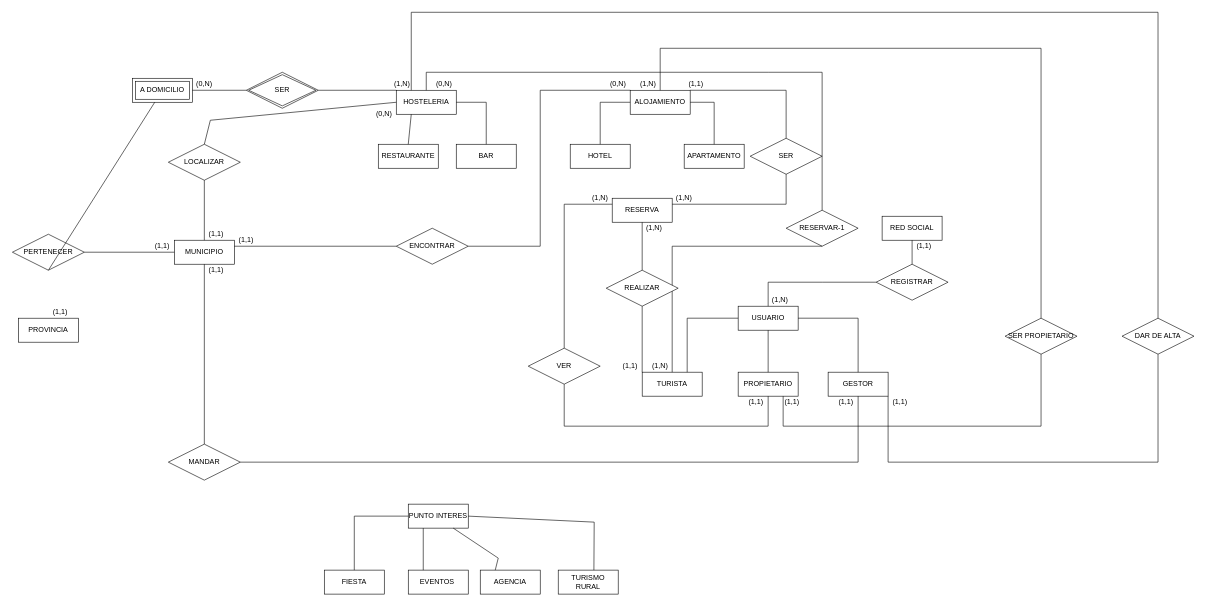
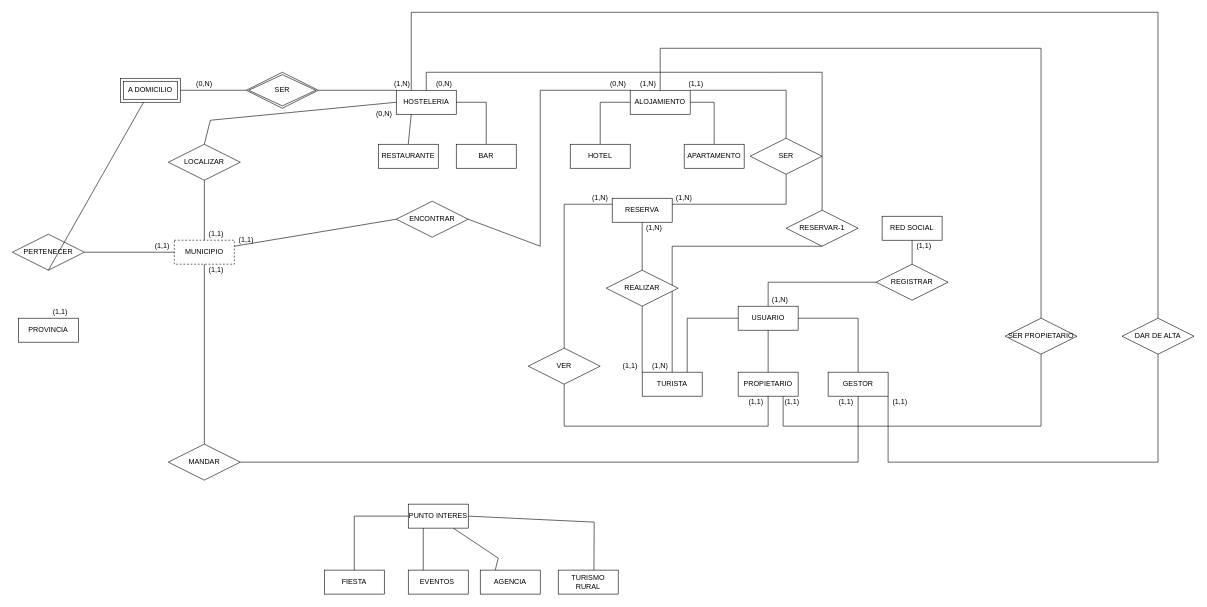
(162, 90) -> (150, 90)
(432, 246) -> (432, 219)
(204, 252) -> (204, 252)
